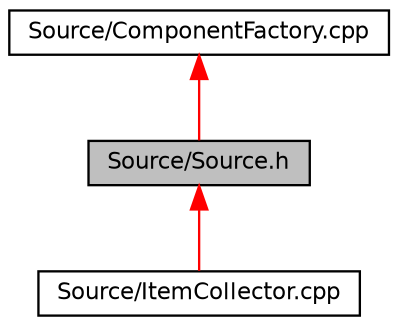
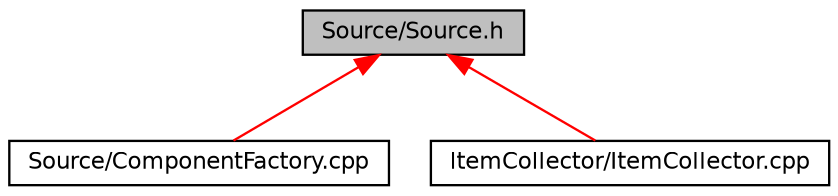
(199, 110) -> (296, 104)
(199, 293) -> (630, 163)
